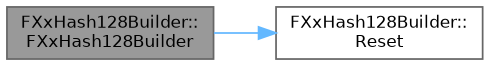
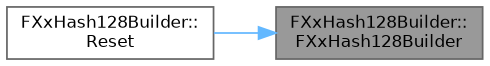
(236, 33) -> (236, 33)
